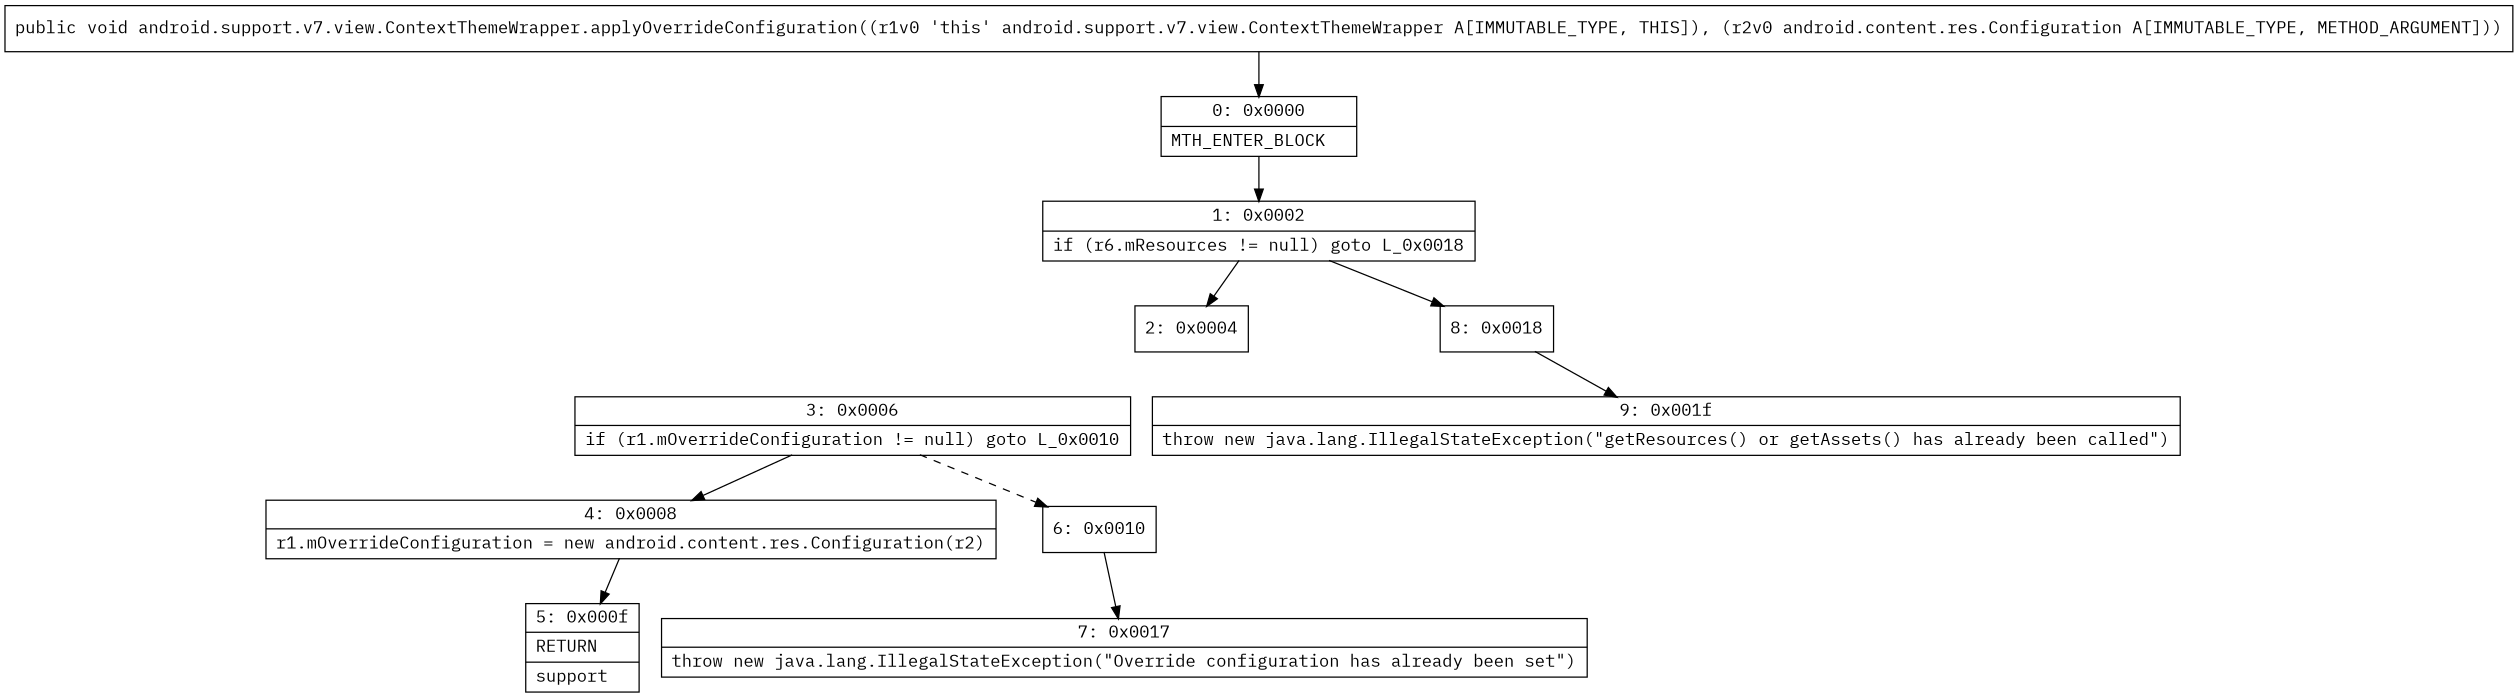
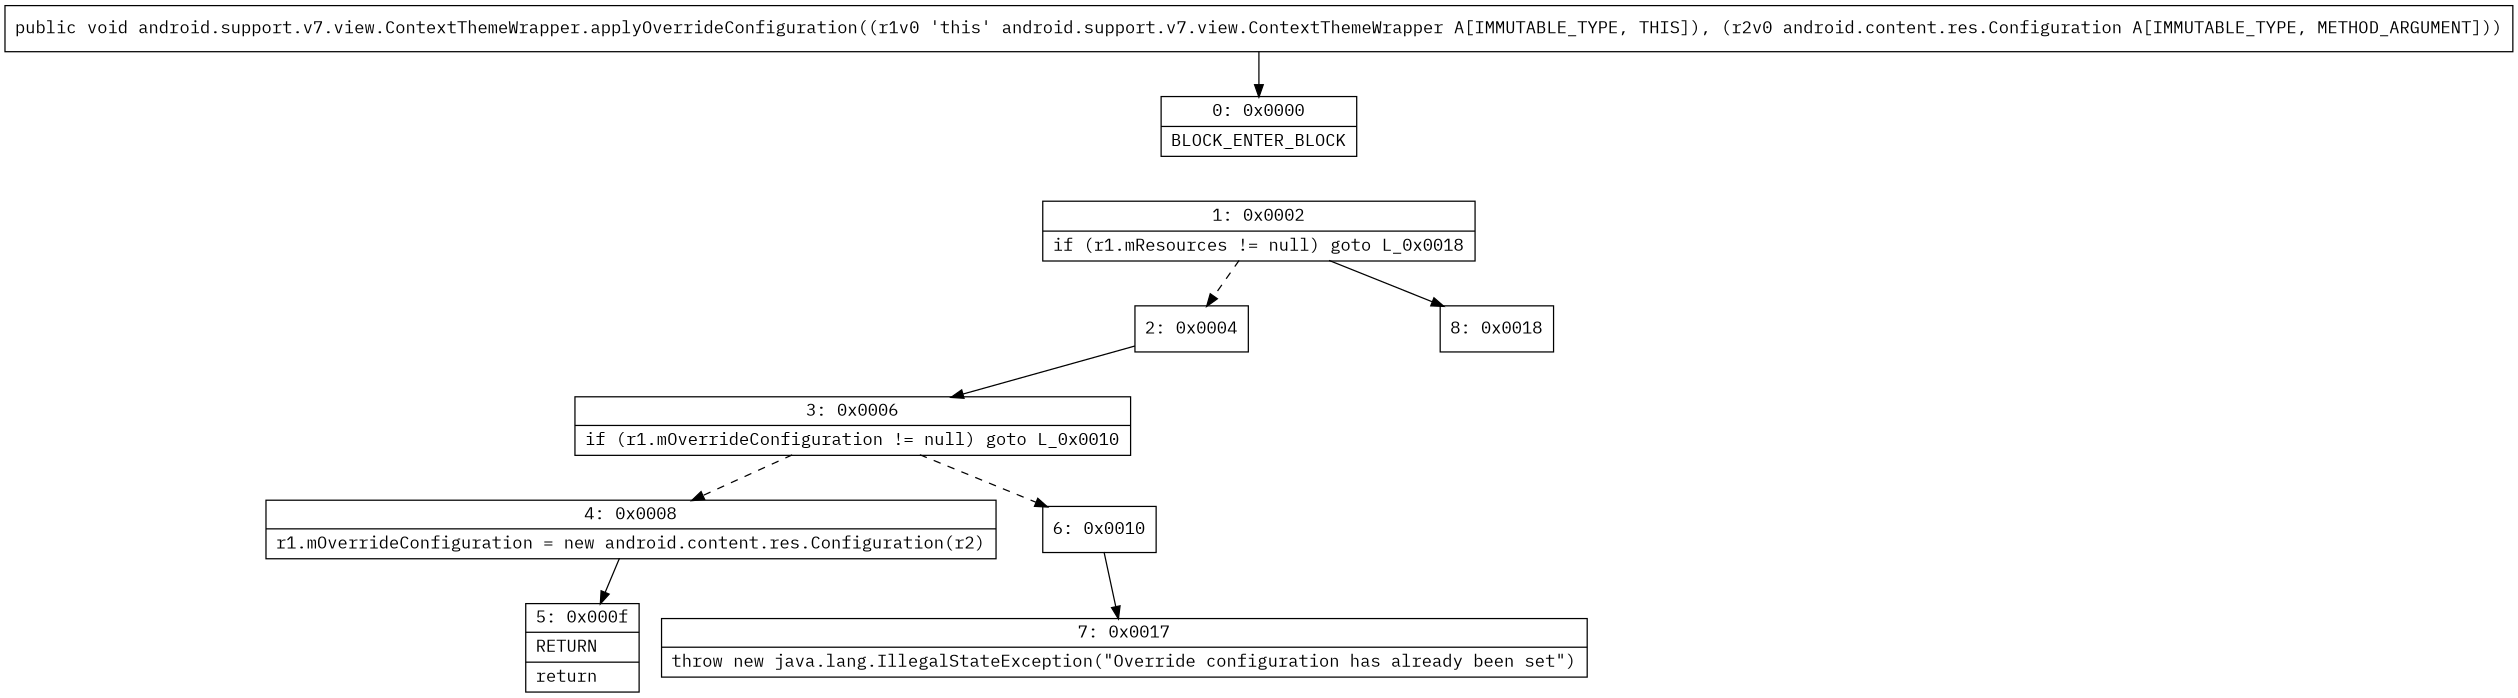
(1248, 141) -> (1259, 141)
(1259, 173) -> none
(1259, 245) -> (1259, 245)
(1227, 278) -> (1227, 278)
none -> (1049, 370)
(1666, 426) -> none
(748, 475) -> (748, 475)
(572, 676) -> (567, 676)
